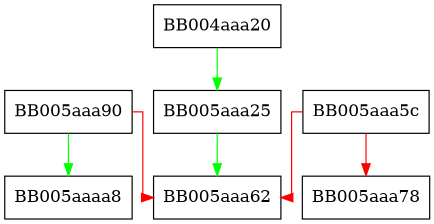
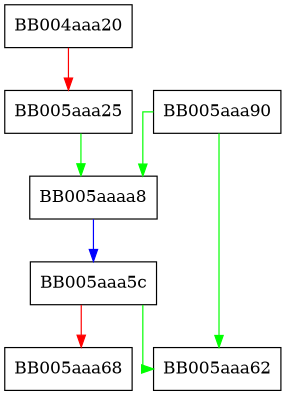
(217, 63) -> (68, 63)
(217, 149) -> (81, 149)
(143, 150) -> (219, 234)
(292, 150) -> (143, 337)
(366, 198) -> (68, 369)
none -> (93, 234)
